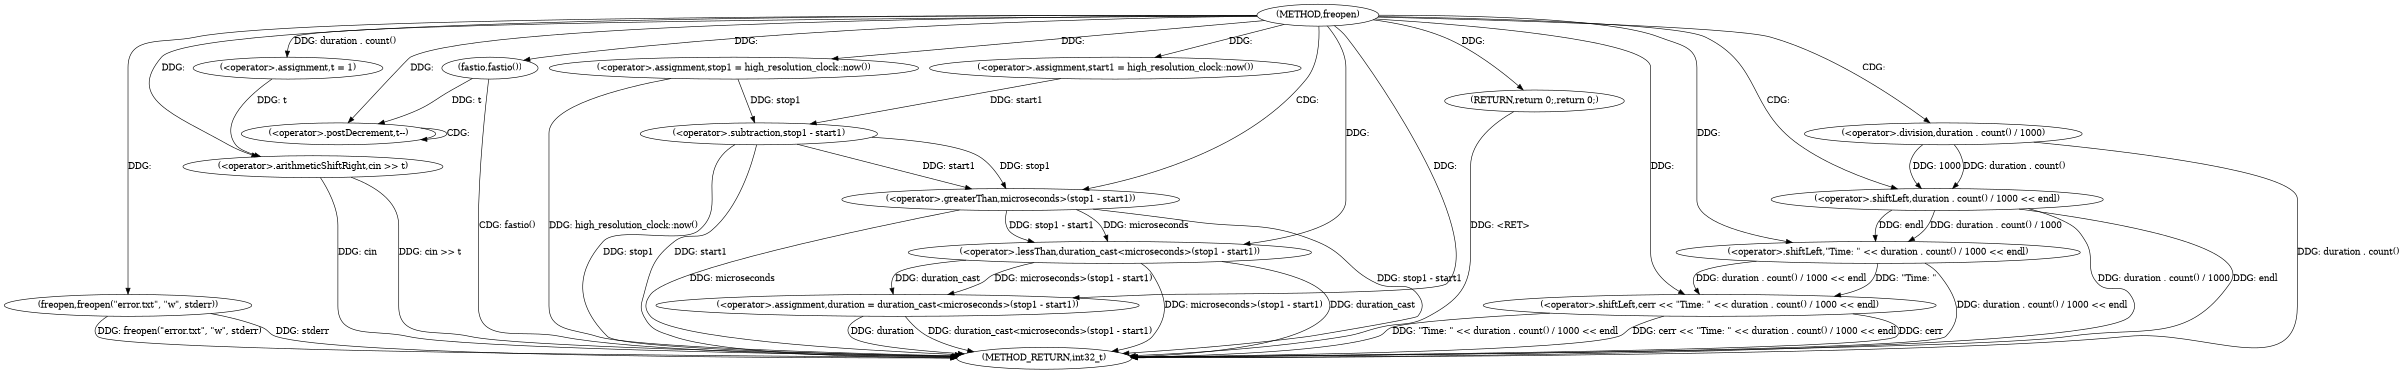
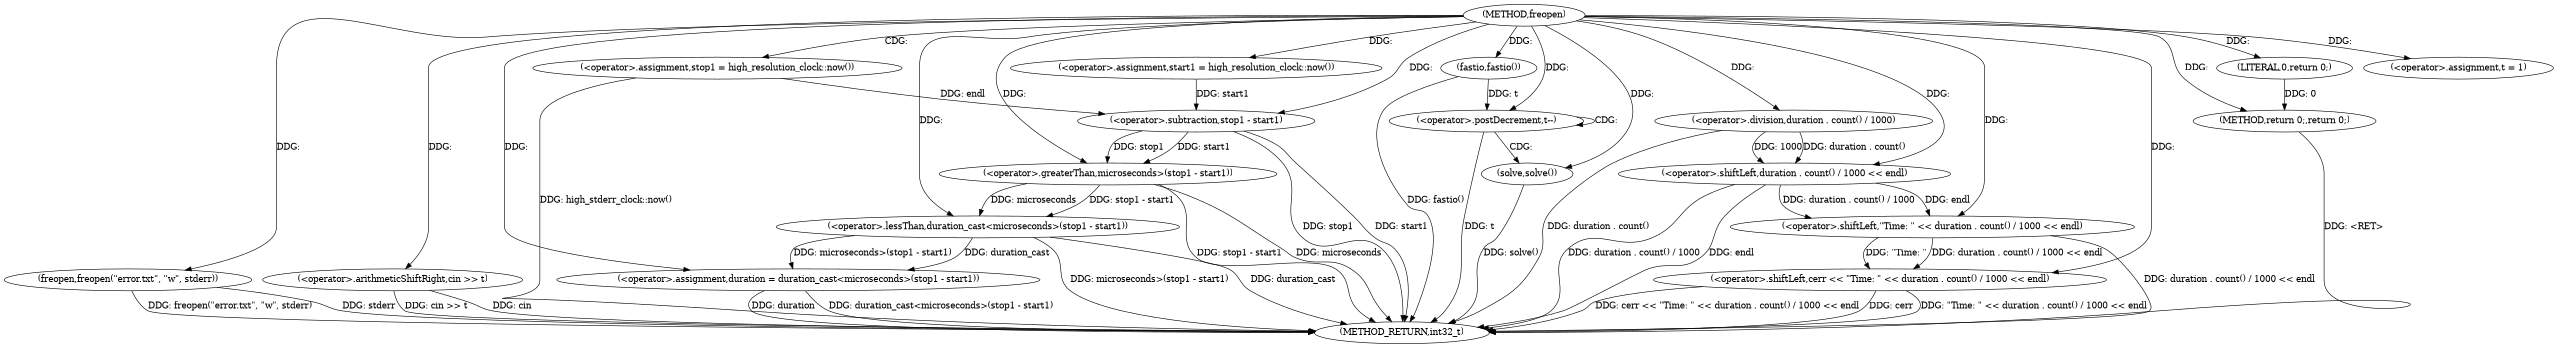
(345, 42) -> (2341, 42)
(1074, 42) -> (898, 42)
(1875, 68) -> (1744, 68)
none -> (2285, 68)
none -> (1391, 77)
(776, 101) -> (963, 95)
(1309, 101) -> (1016, 95)
(1534, 101) -> (2285, 121)
(1780, 101) -> (1939, 95)
(235, 116) -> none
none -> (1527, 174)
(507, 226) -> (1436, 200)
(623, 226) -> (606, 200)
none -> (1463, 228)
